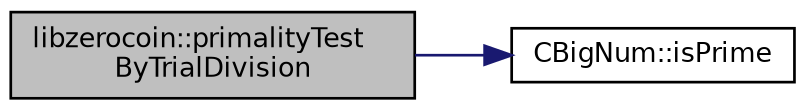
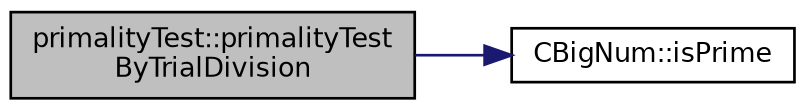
(213, 55) -> (213, 55)
